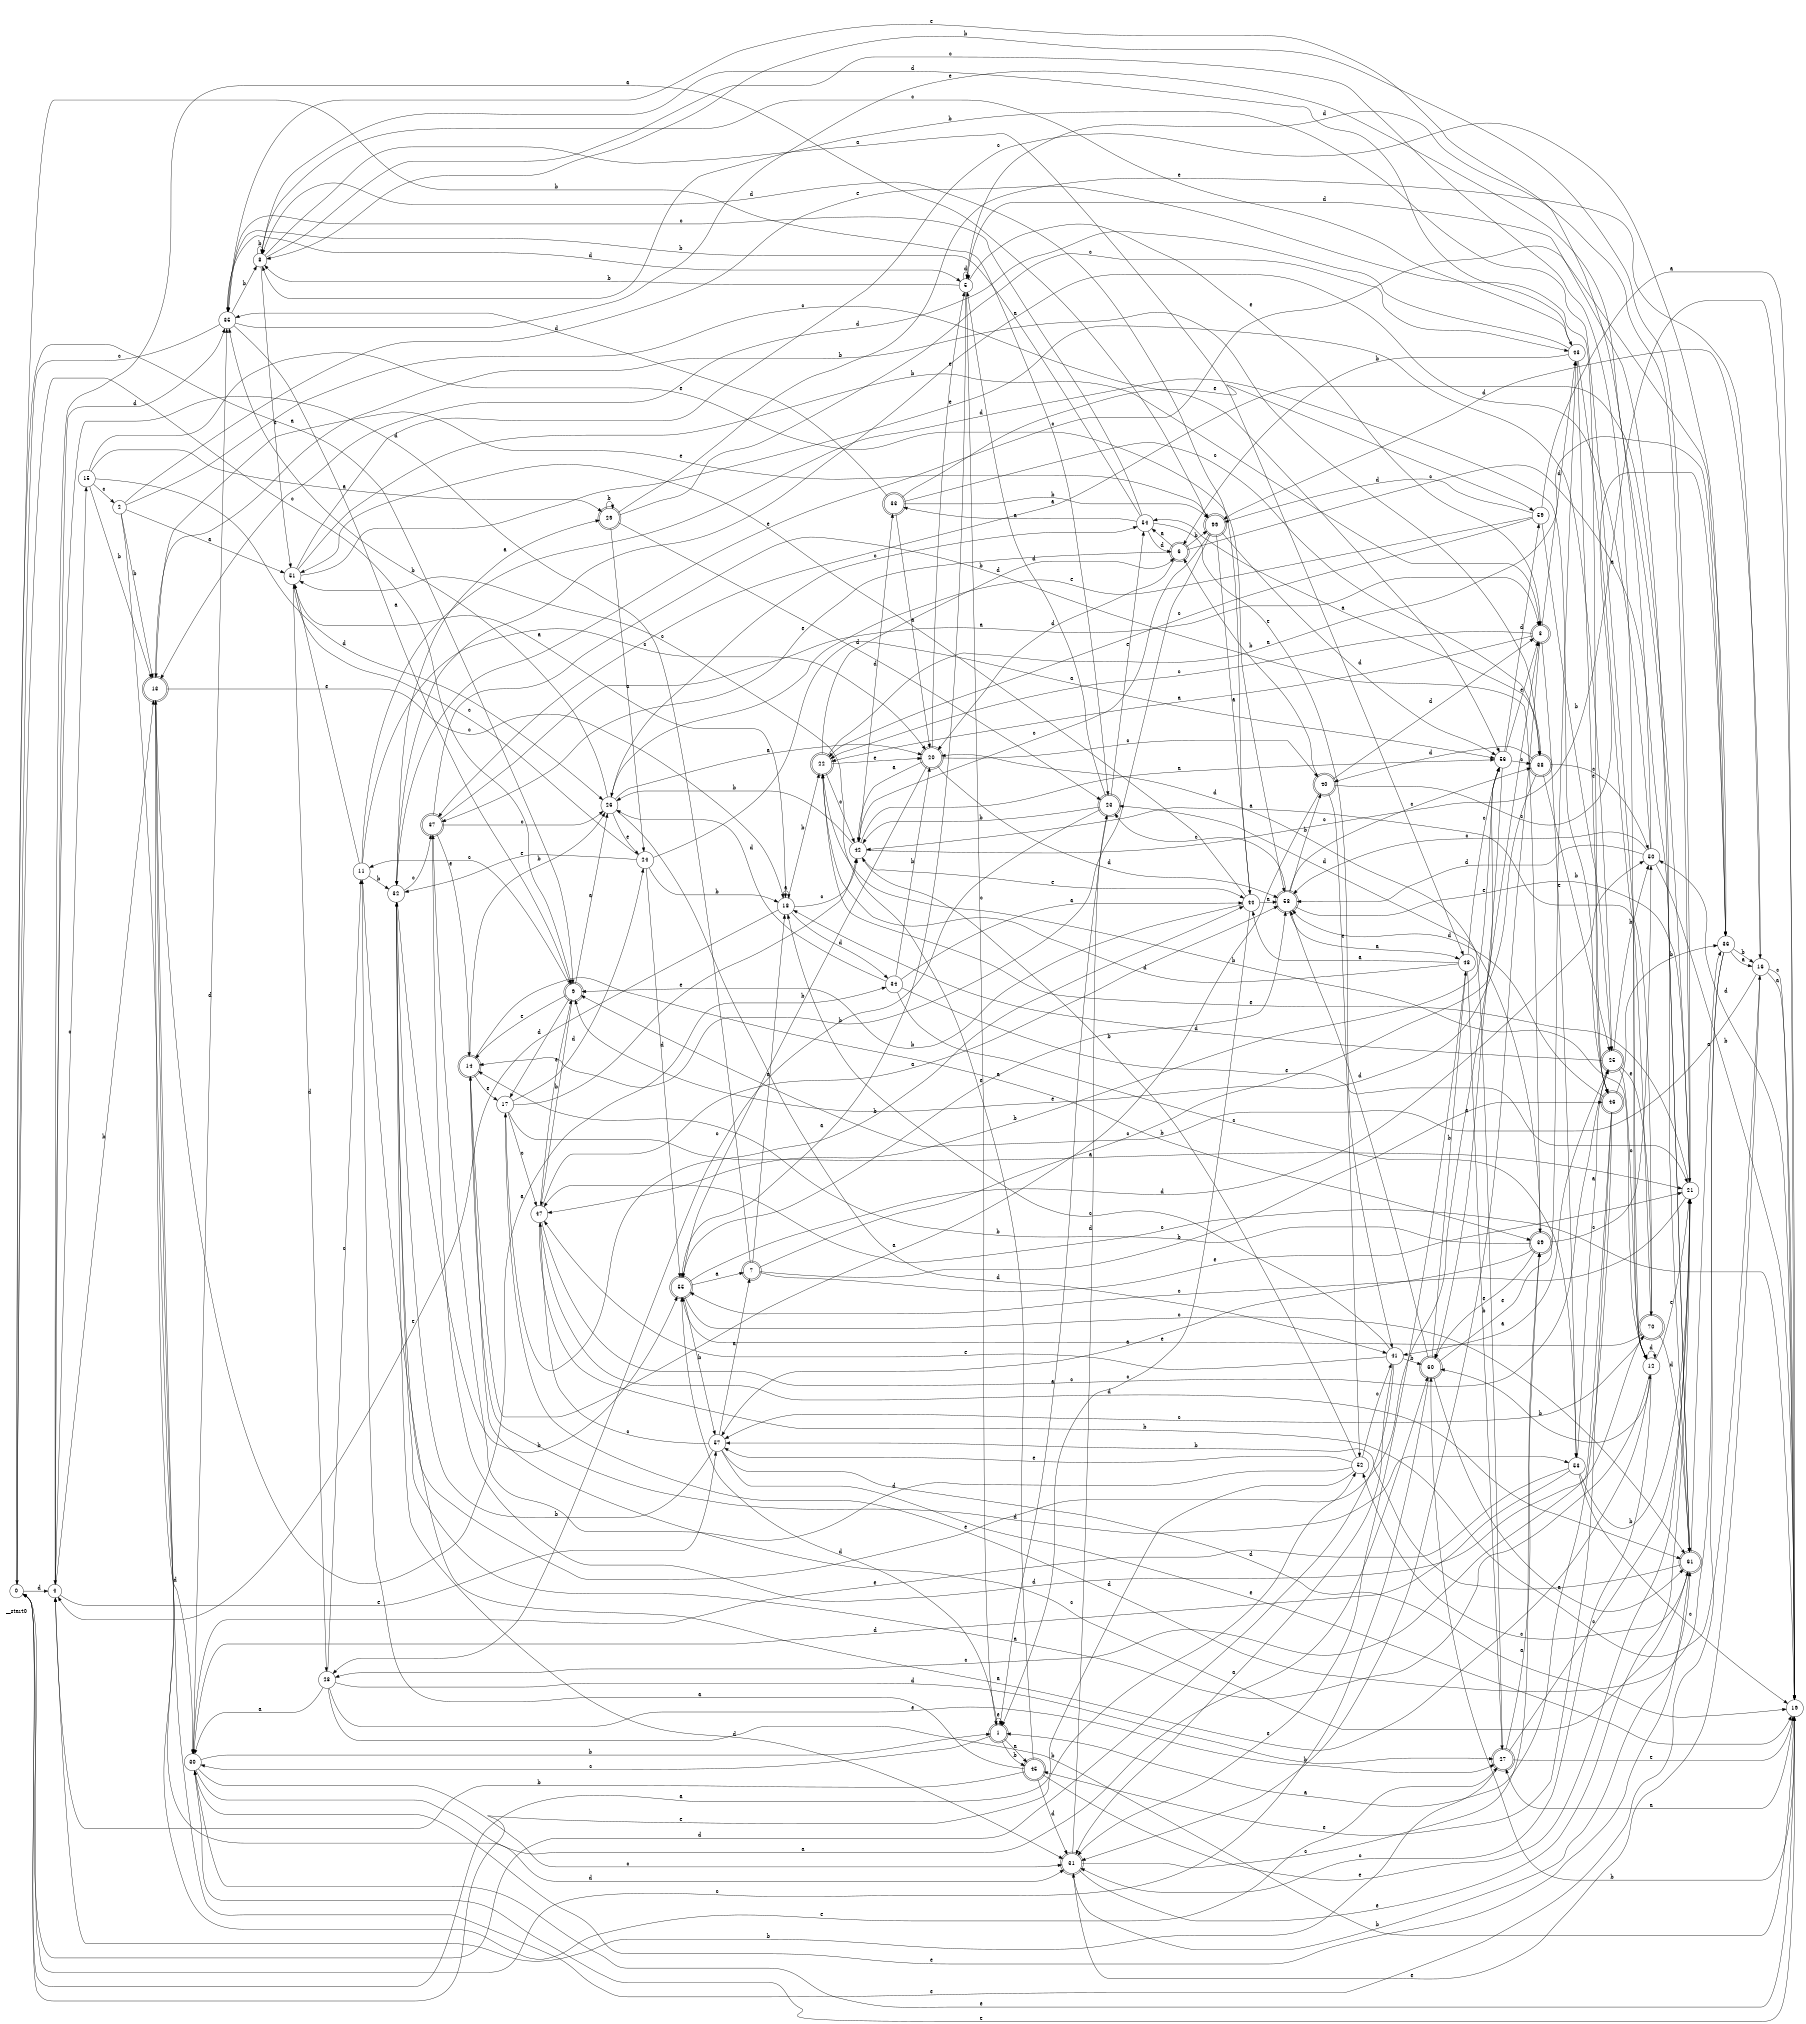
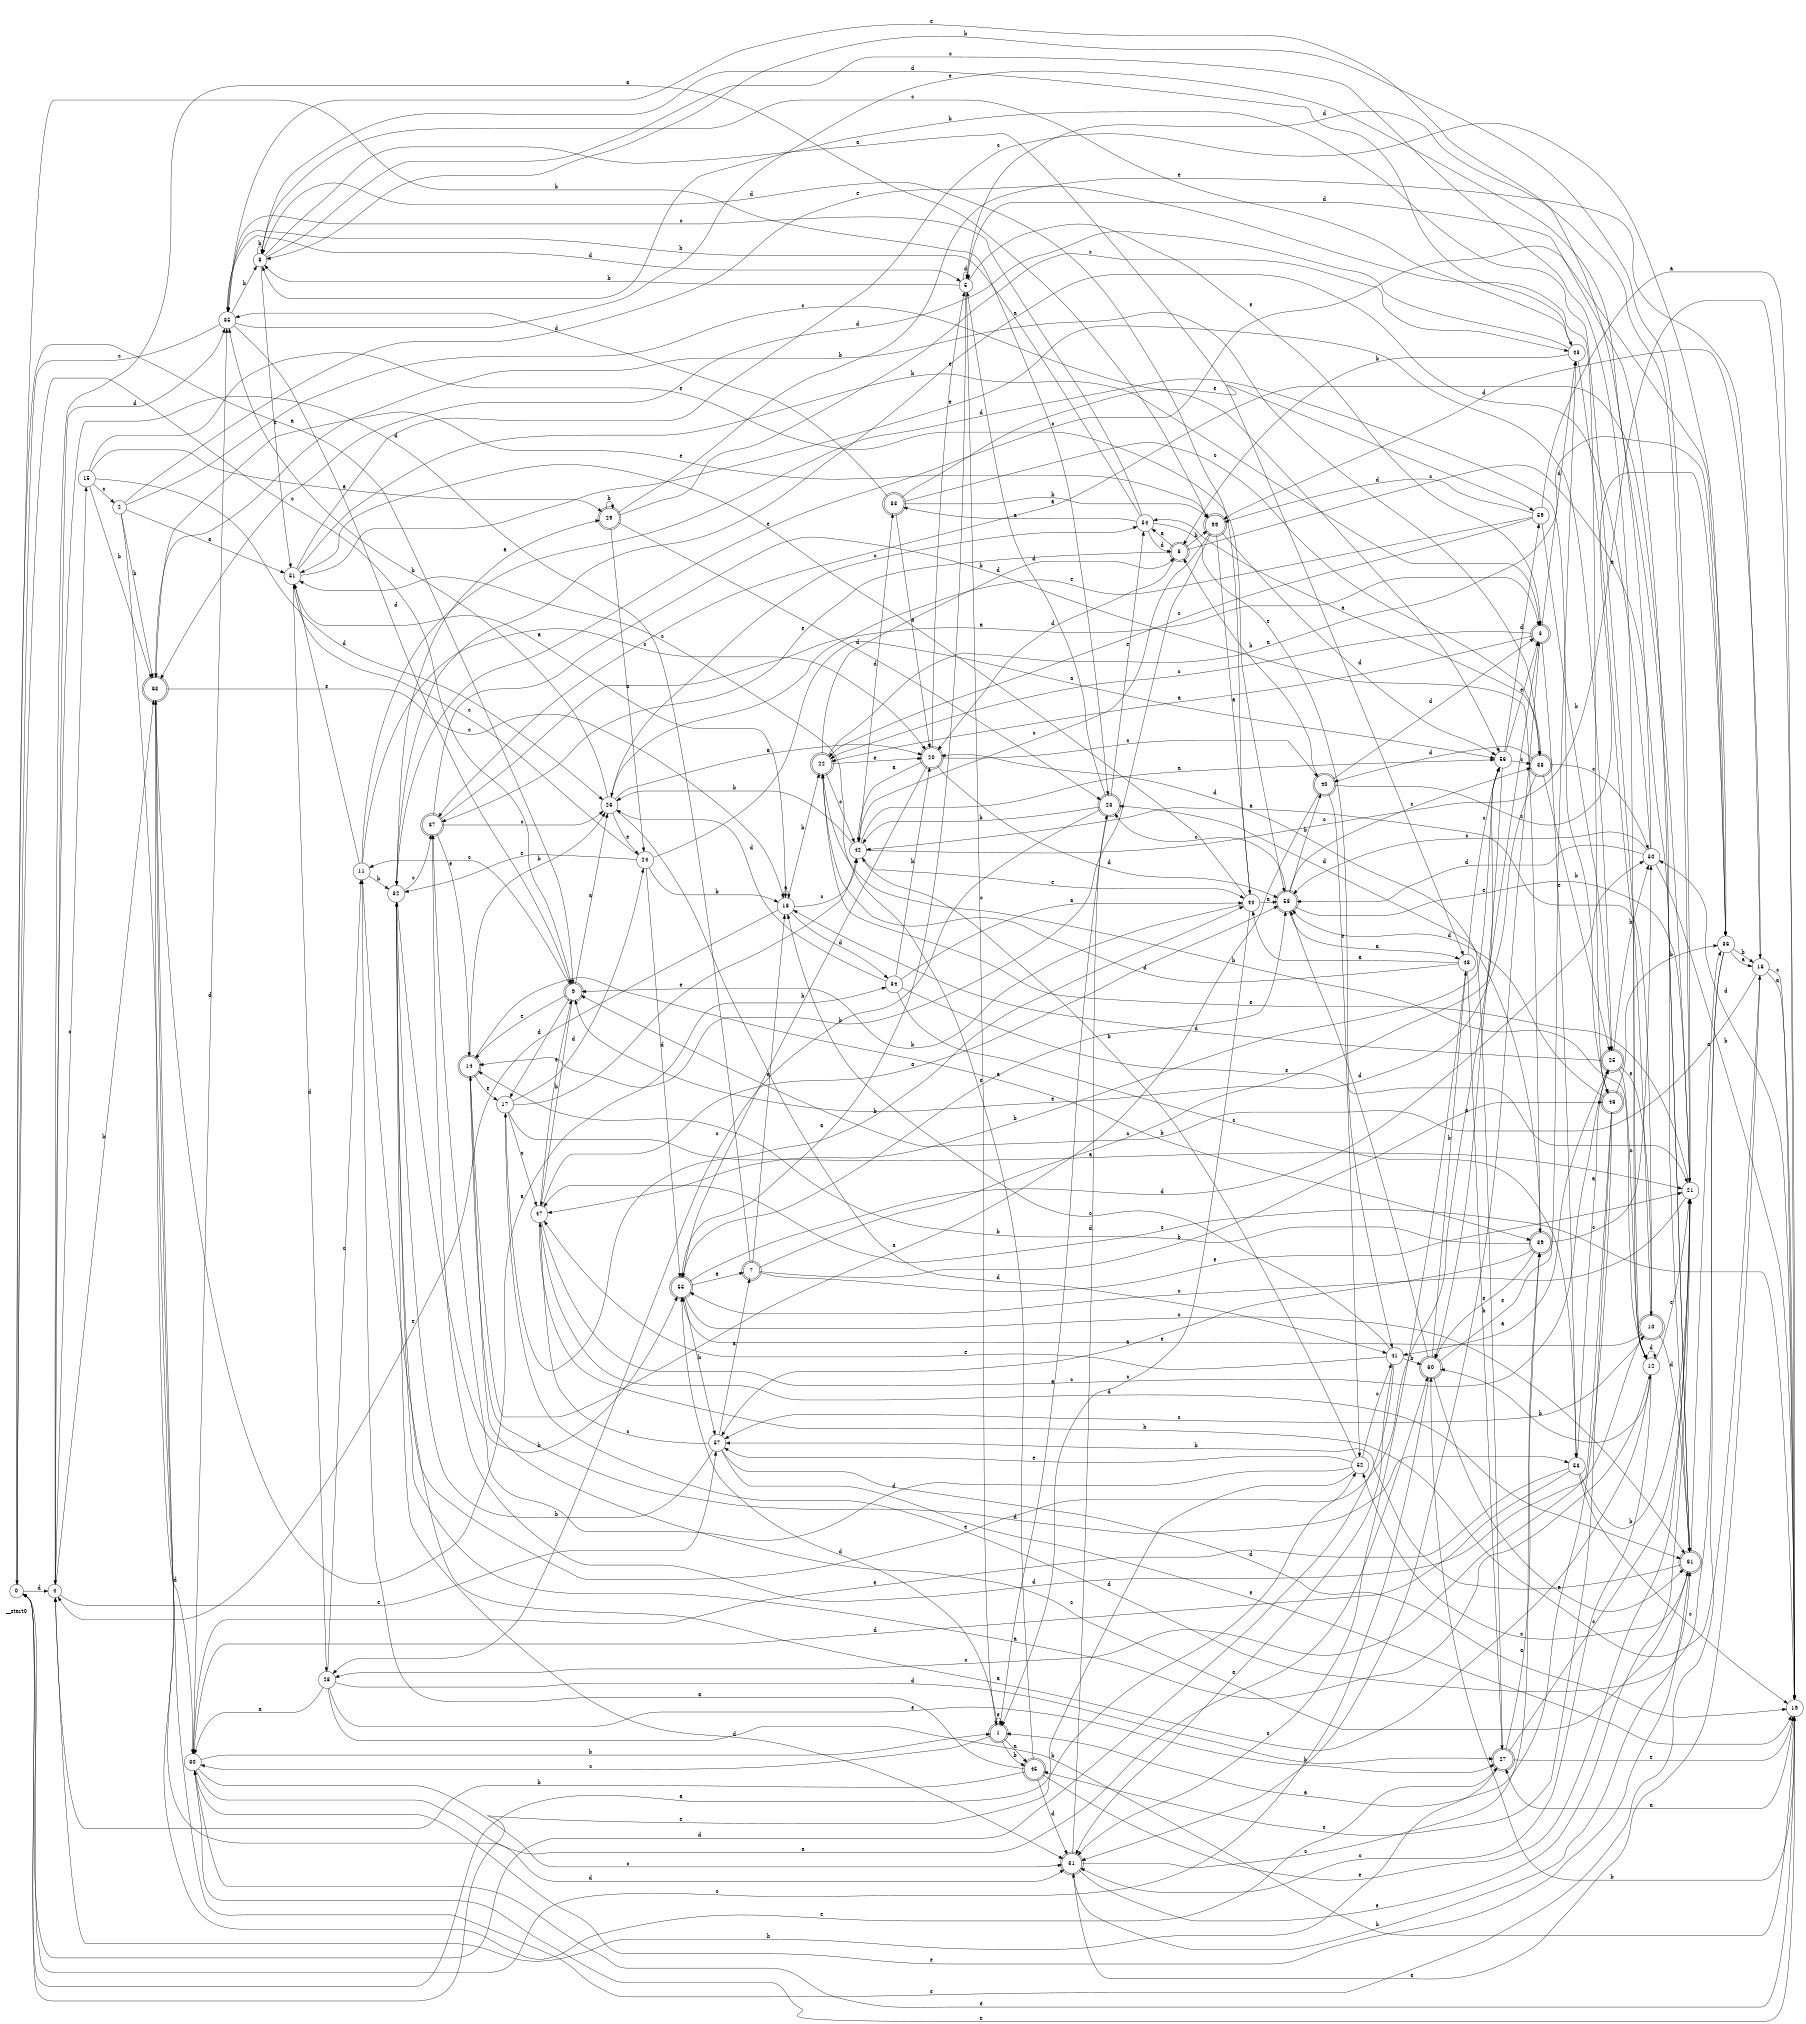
(396, 605) -> (396, 605)
(155, 689) -> (155, 689)
(1590, 726) -> none
(1651, 1327) -> (1651, 1327)
